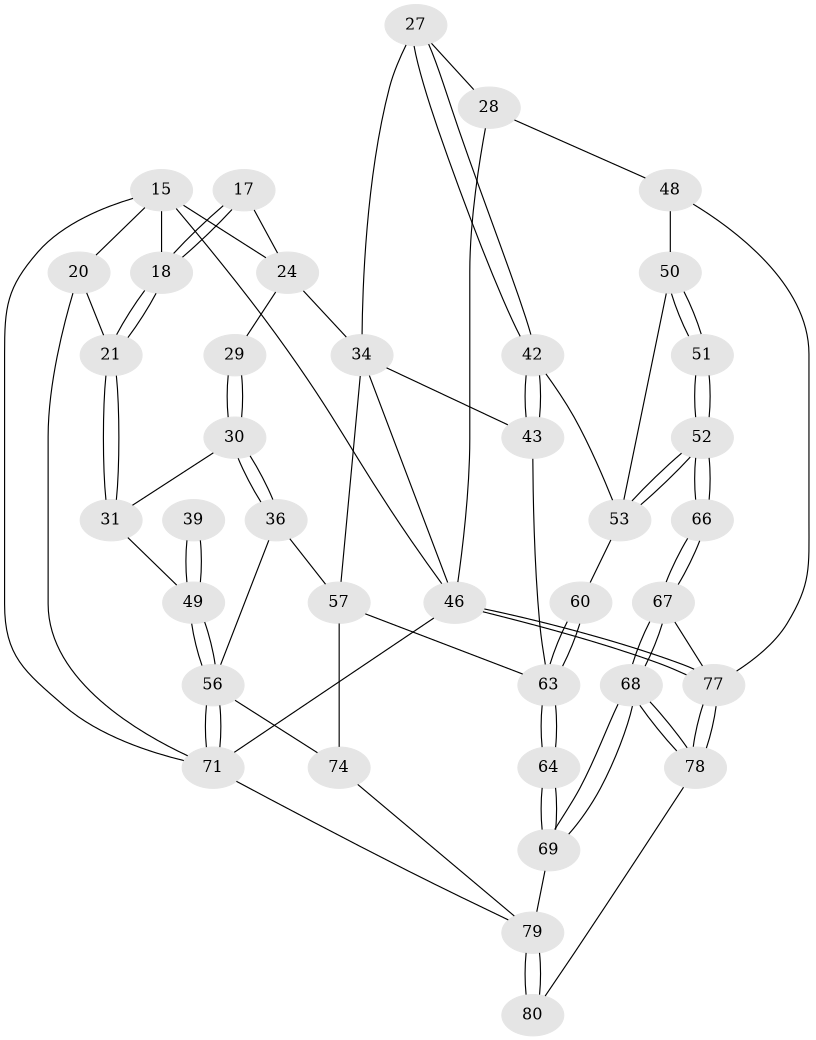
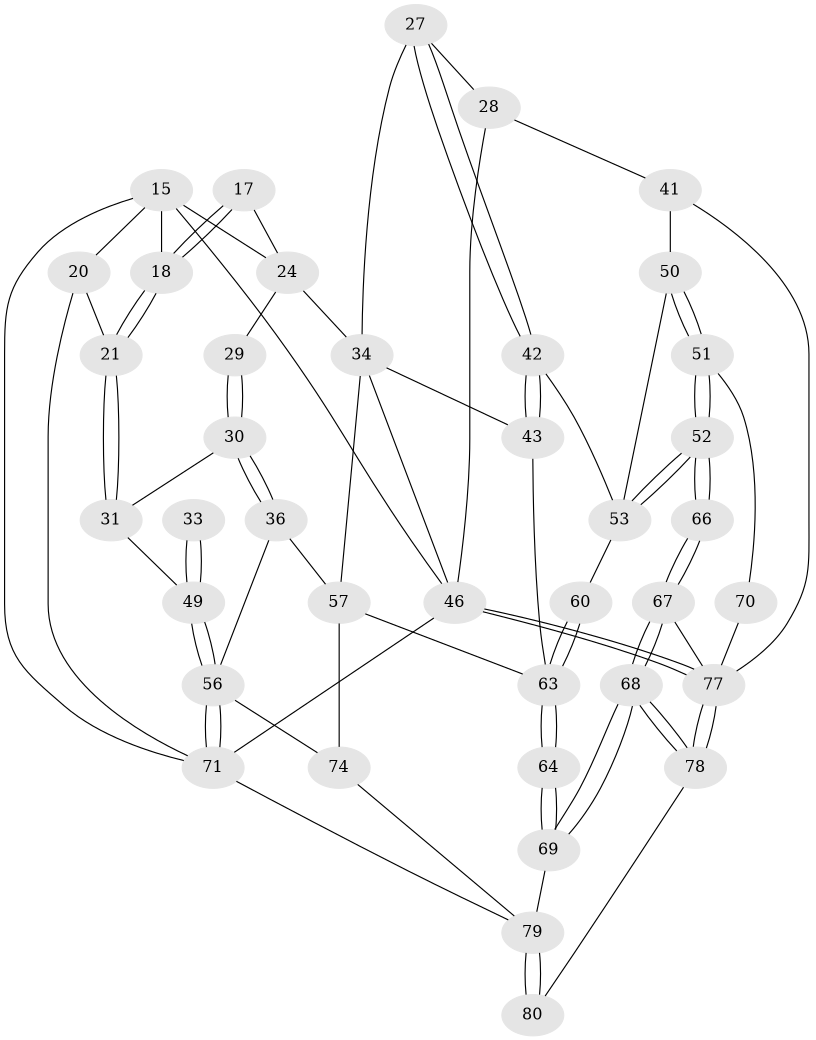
(670, 190) -> (670, 190)
(194, 520) -> (194, 520)
none -> (746, 603)
